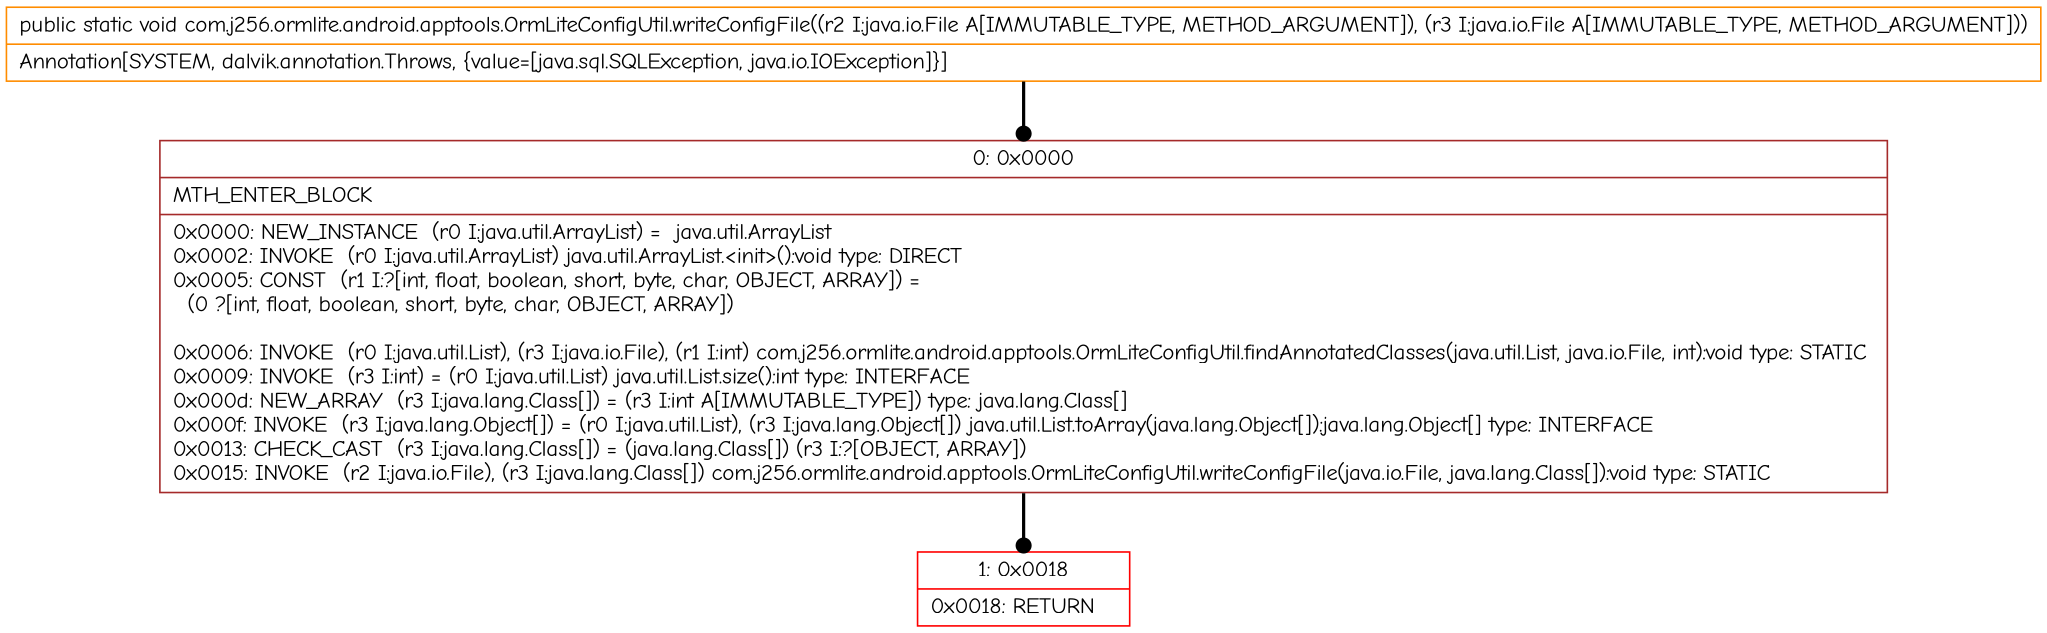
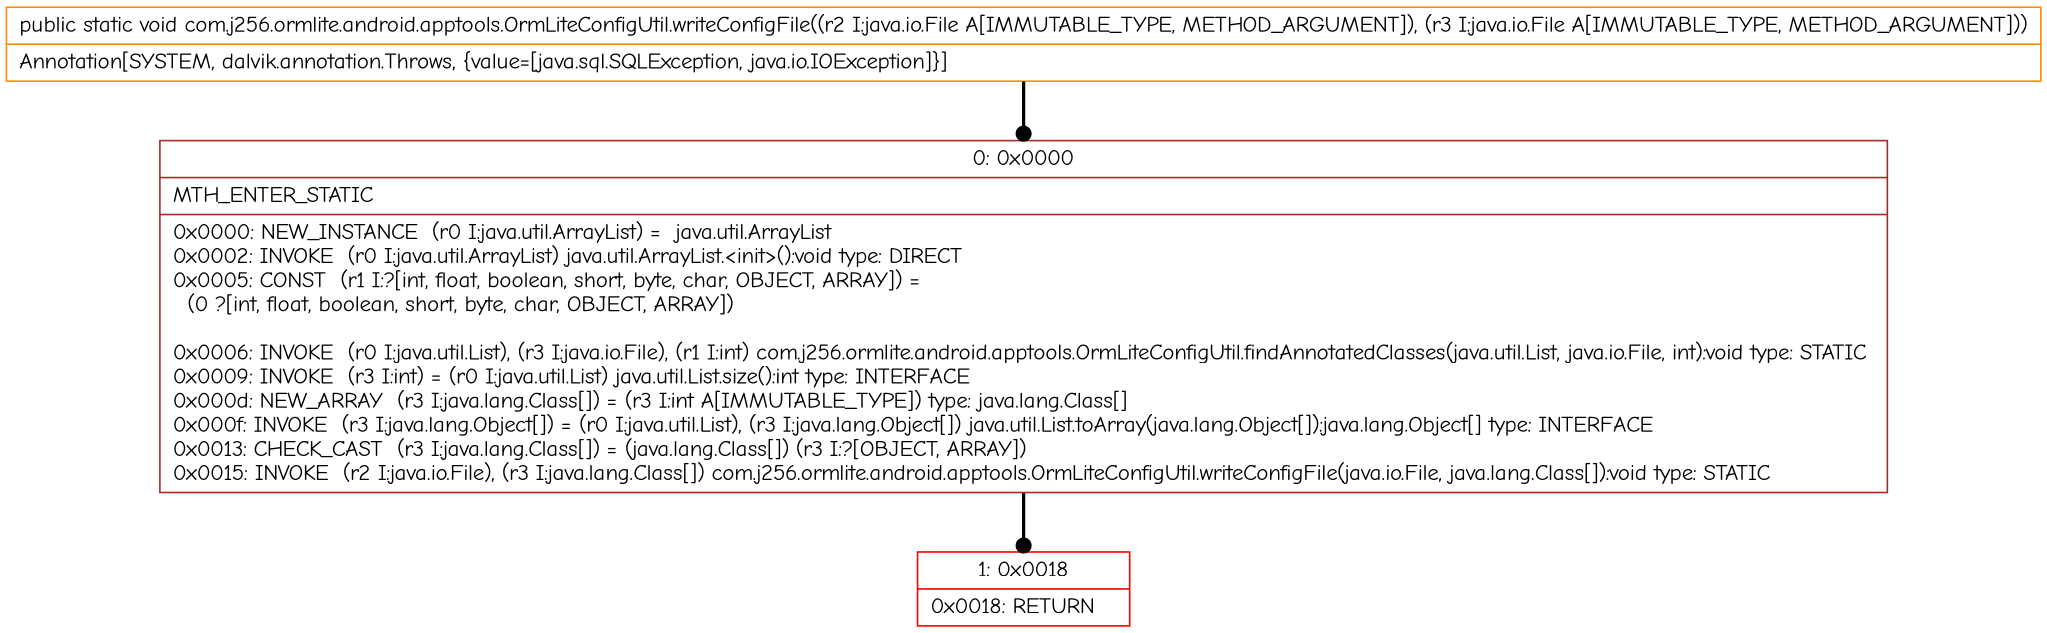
(272, 195) -> (273, 195)
